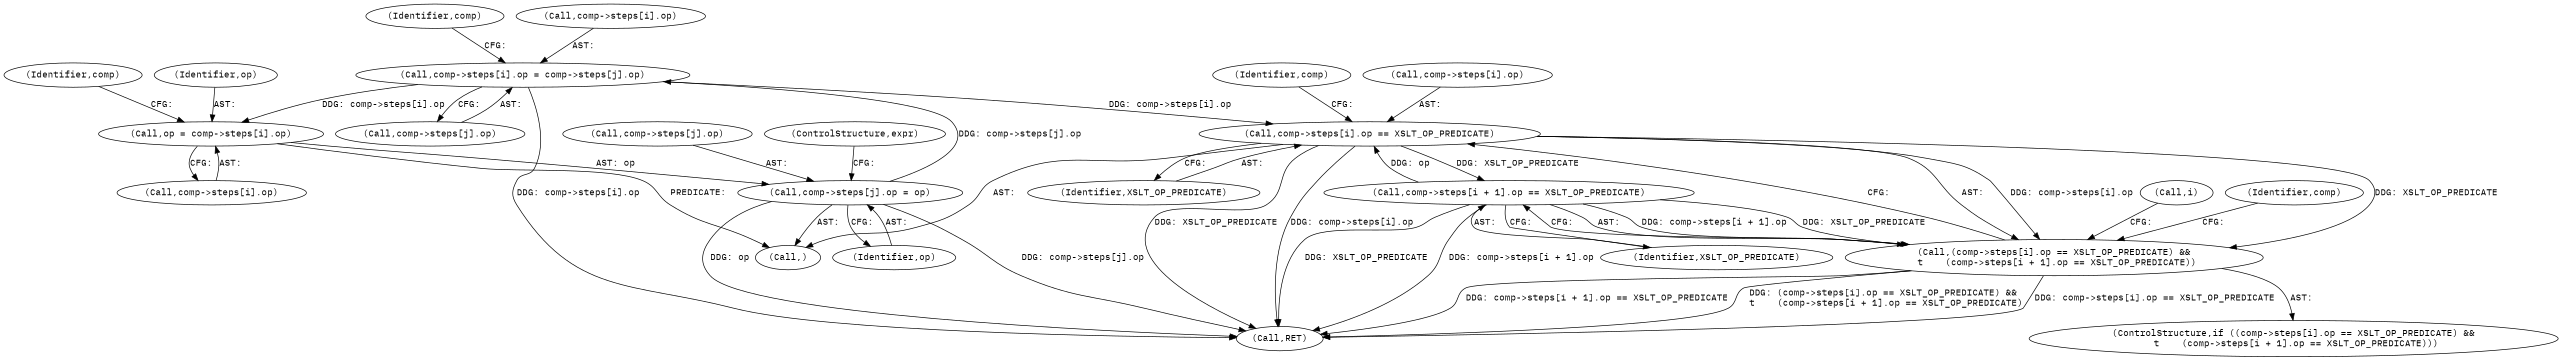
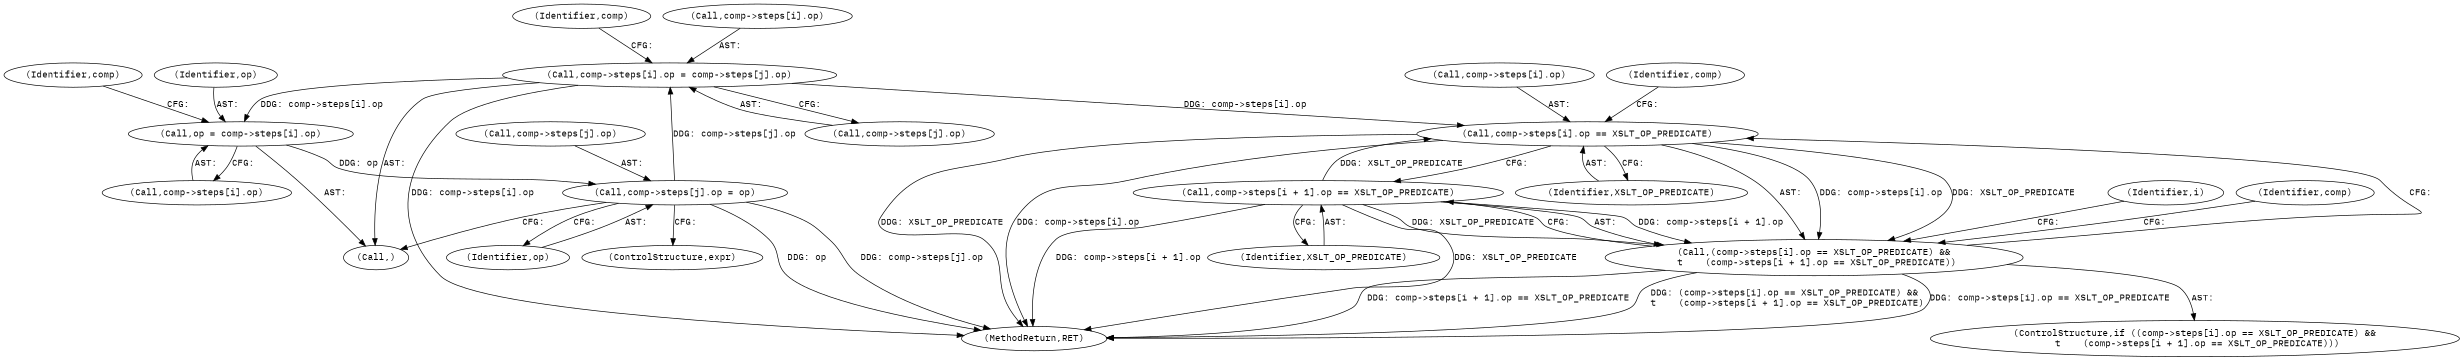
(853, 160) -> (674, 222)
(616, 163) -> (359, 163)
(1410, 163) -> (1401, 163)
(1518, 163) -> (1520, 163)
(1038, 164) -> (410, 111)
(701, 193) -> (338, 193)
(2177, 193) -> (2166, 193)
(831, 222) -> (536, 222)
(1280, 339) -> (1034, 339)
